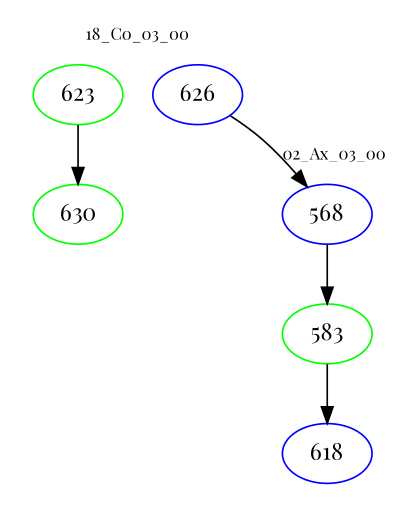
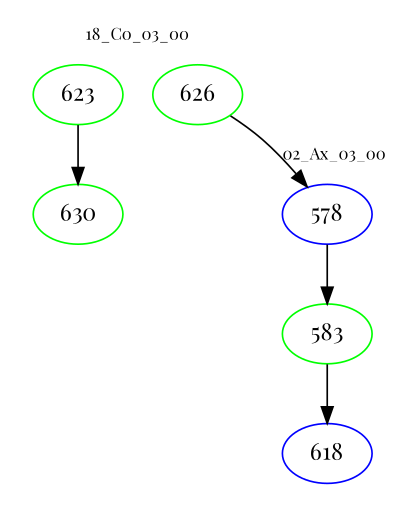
(198, 95) -> (198, 95)
(327, 214) -> (327, 214)
